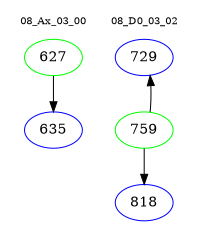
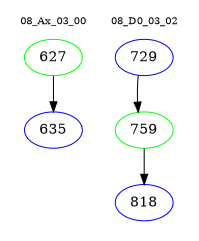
(151, 99) -> (137, 89)
